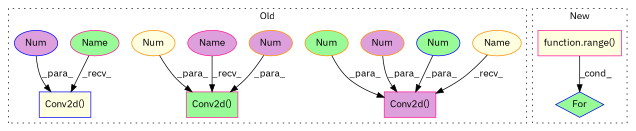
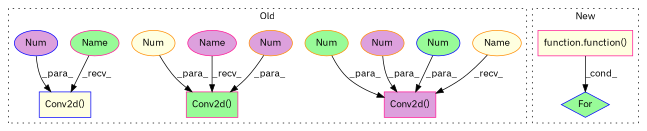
(580, 43) -> (585, 43)
